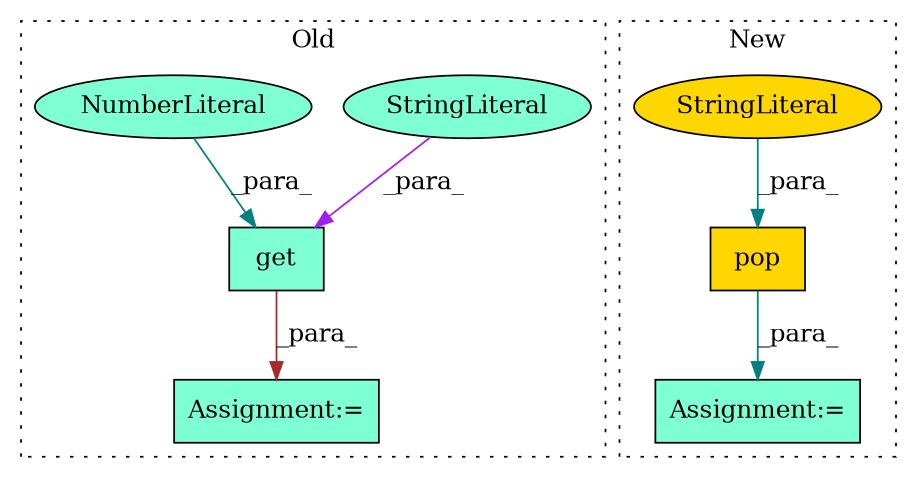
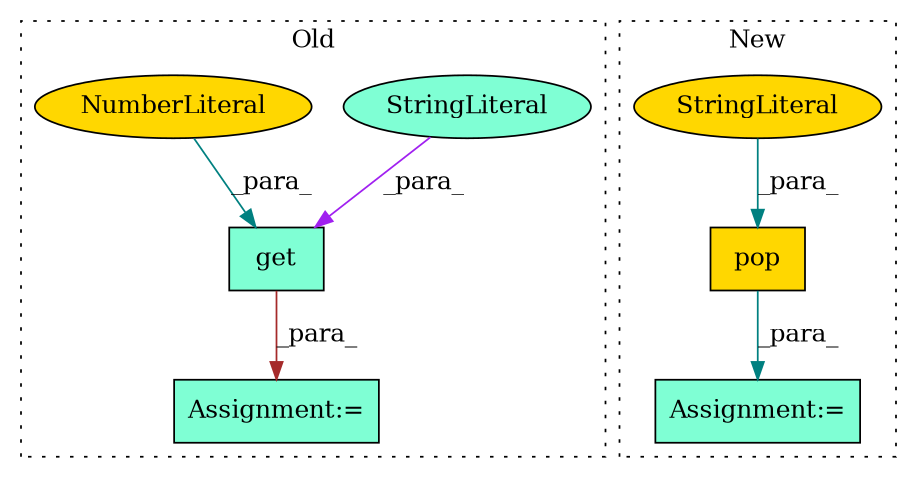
(173, 107) -> (173, 107)
